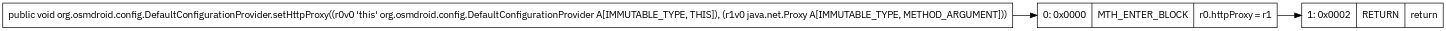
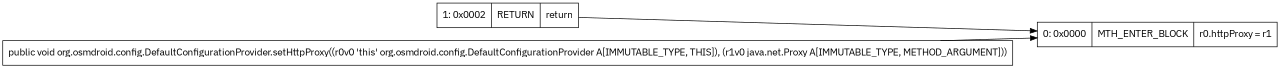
(1286, 15) -> (804, 24)
